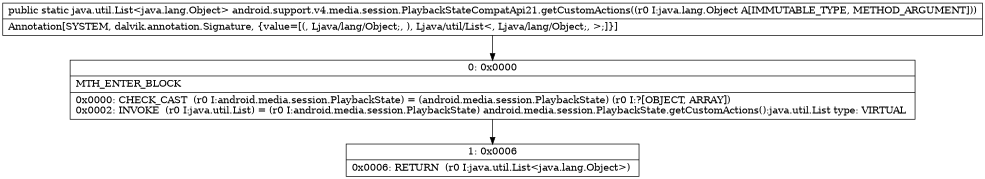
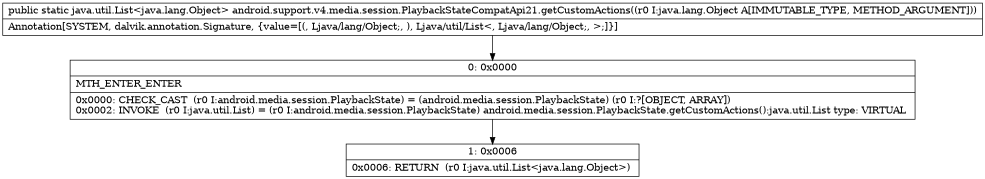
(129, 84) -> (129, 84)
